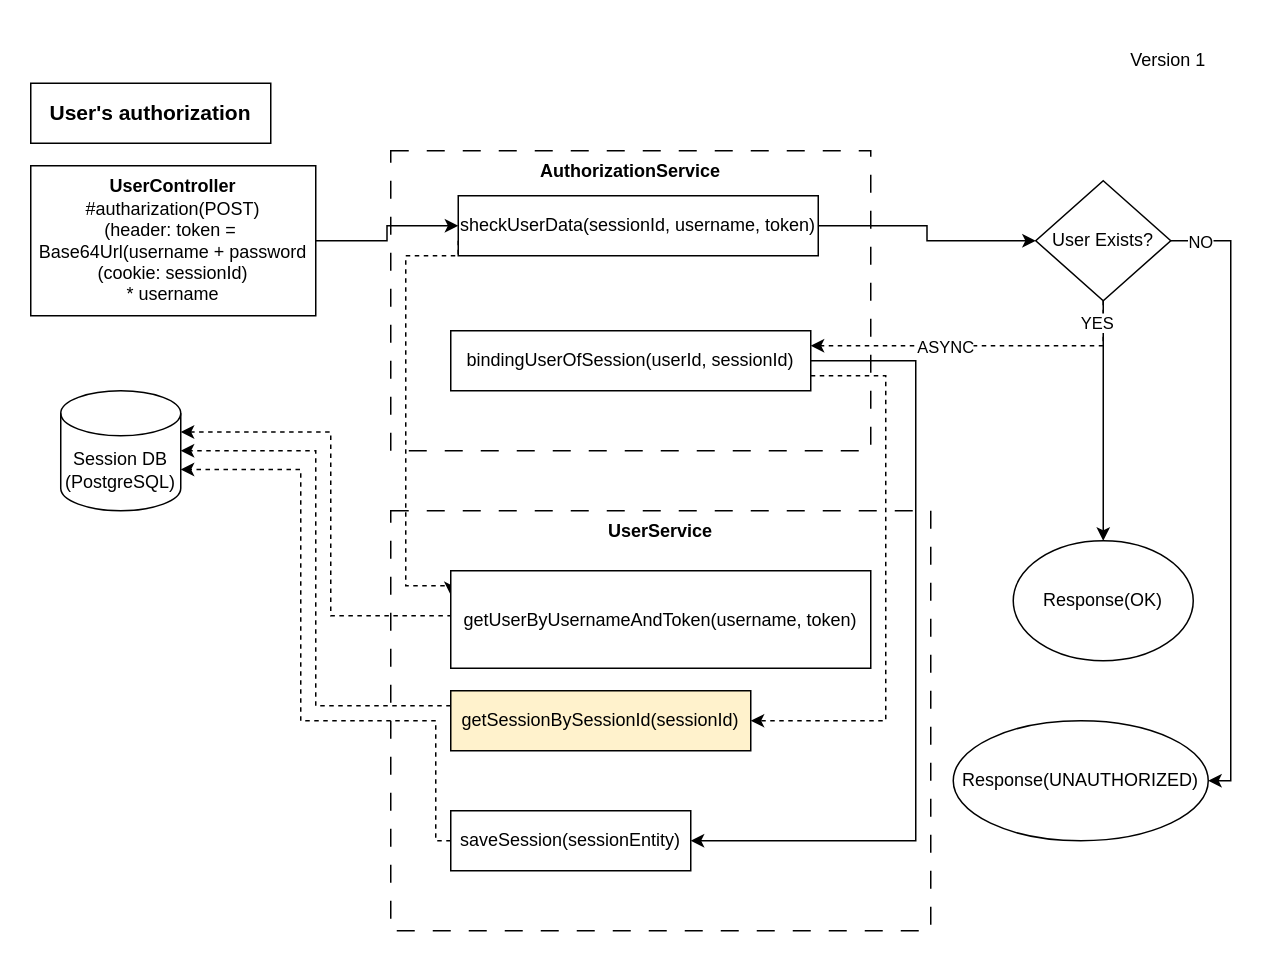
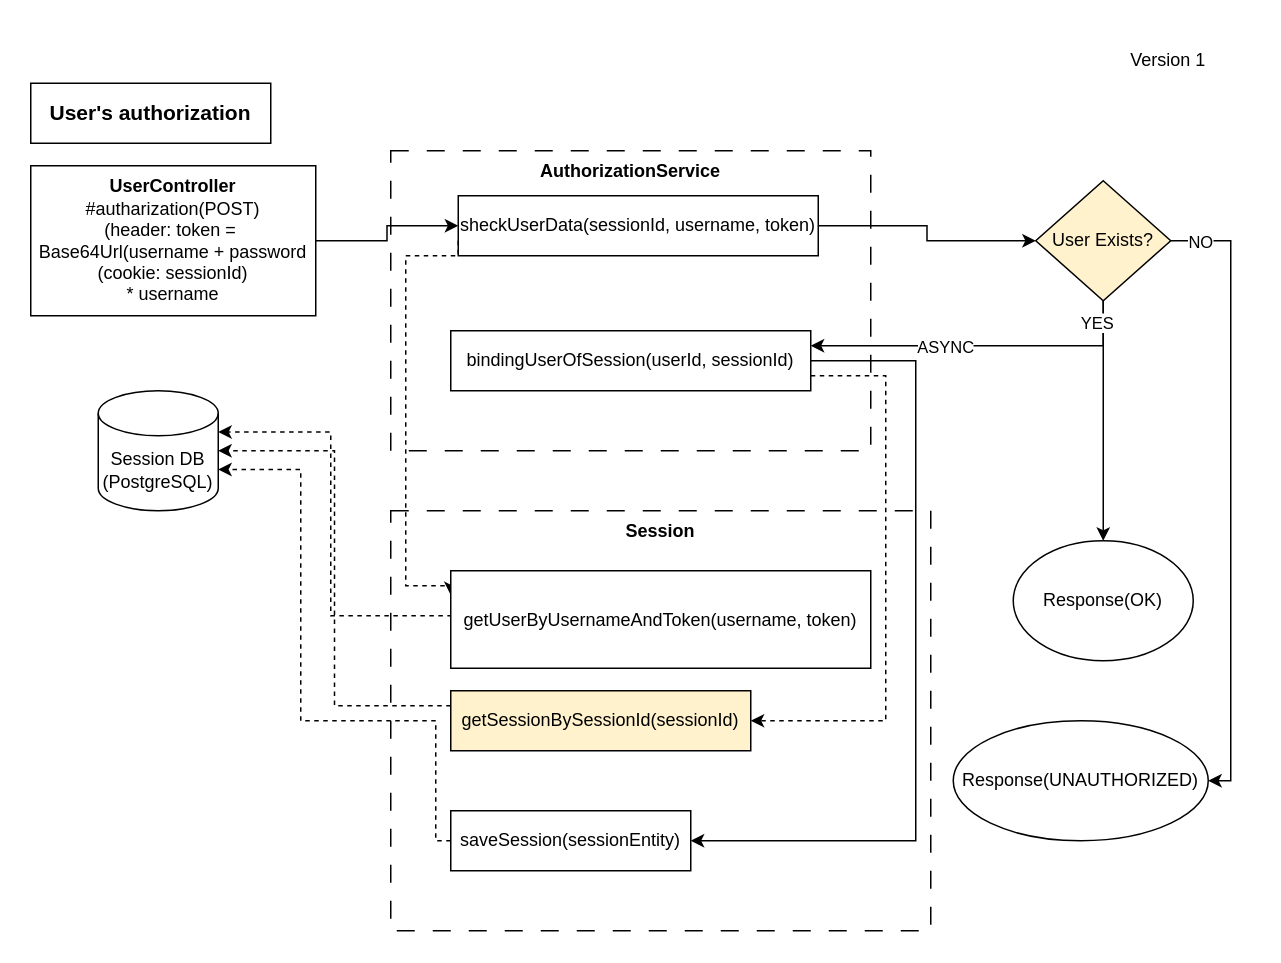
(1103, 241) -> (1103, 241)
(1038, 346) -> (1038, 346)
(121, 451) -> (158, 451)
(661, 532) -> (661, 532)
